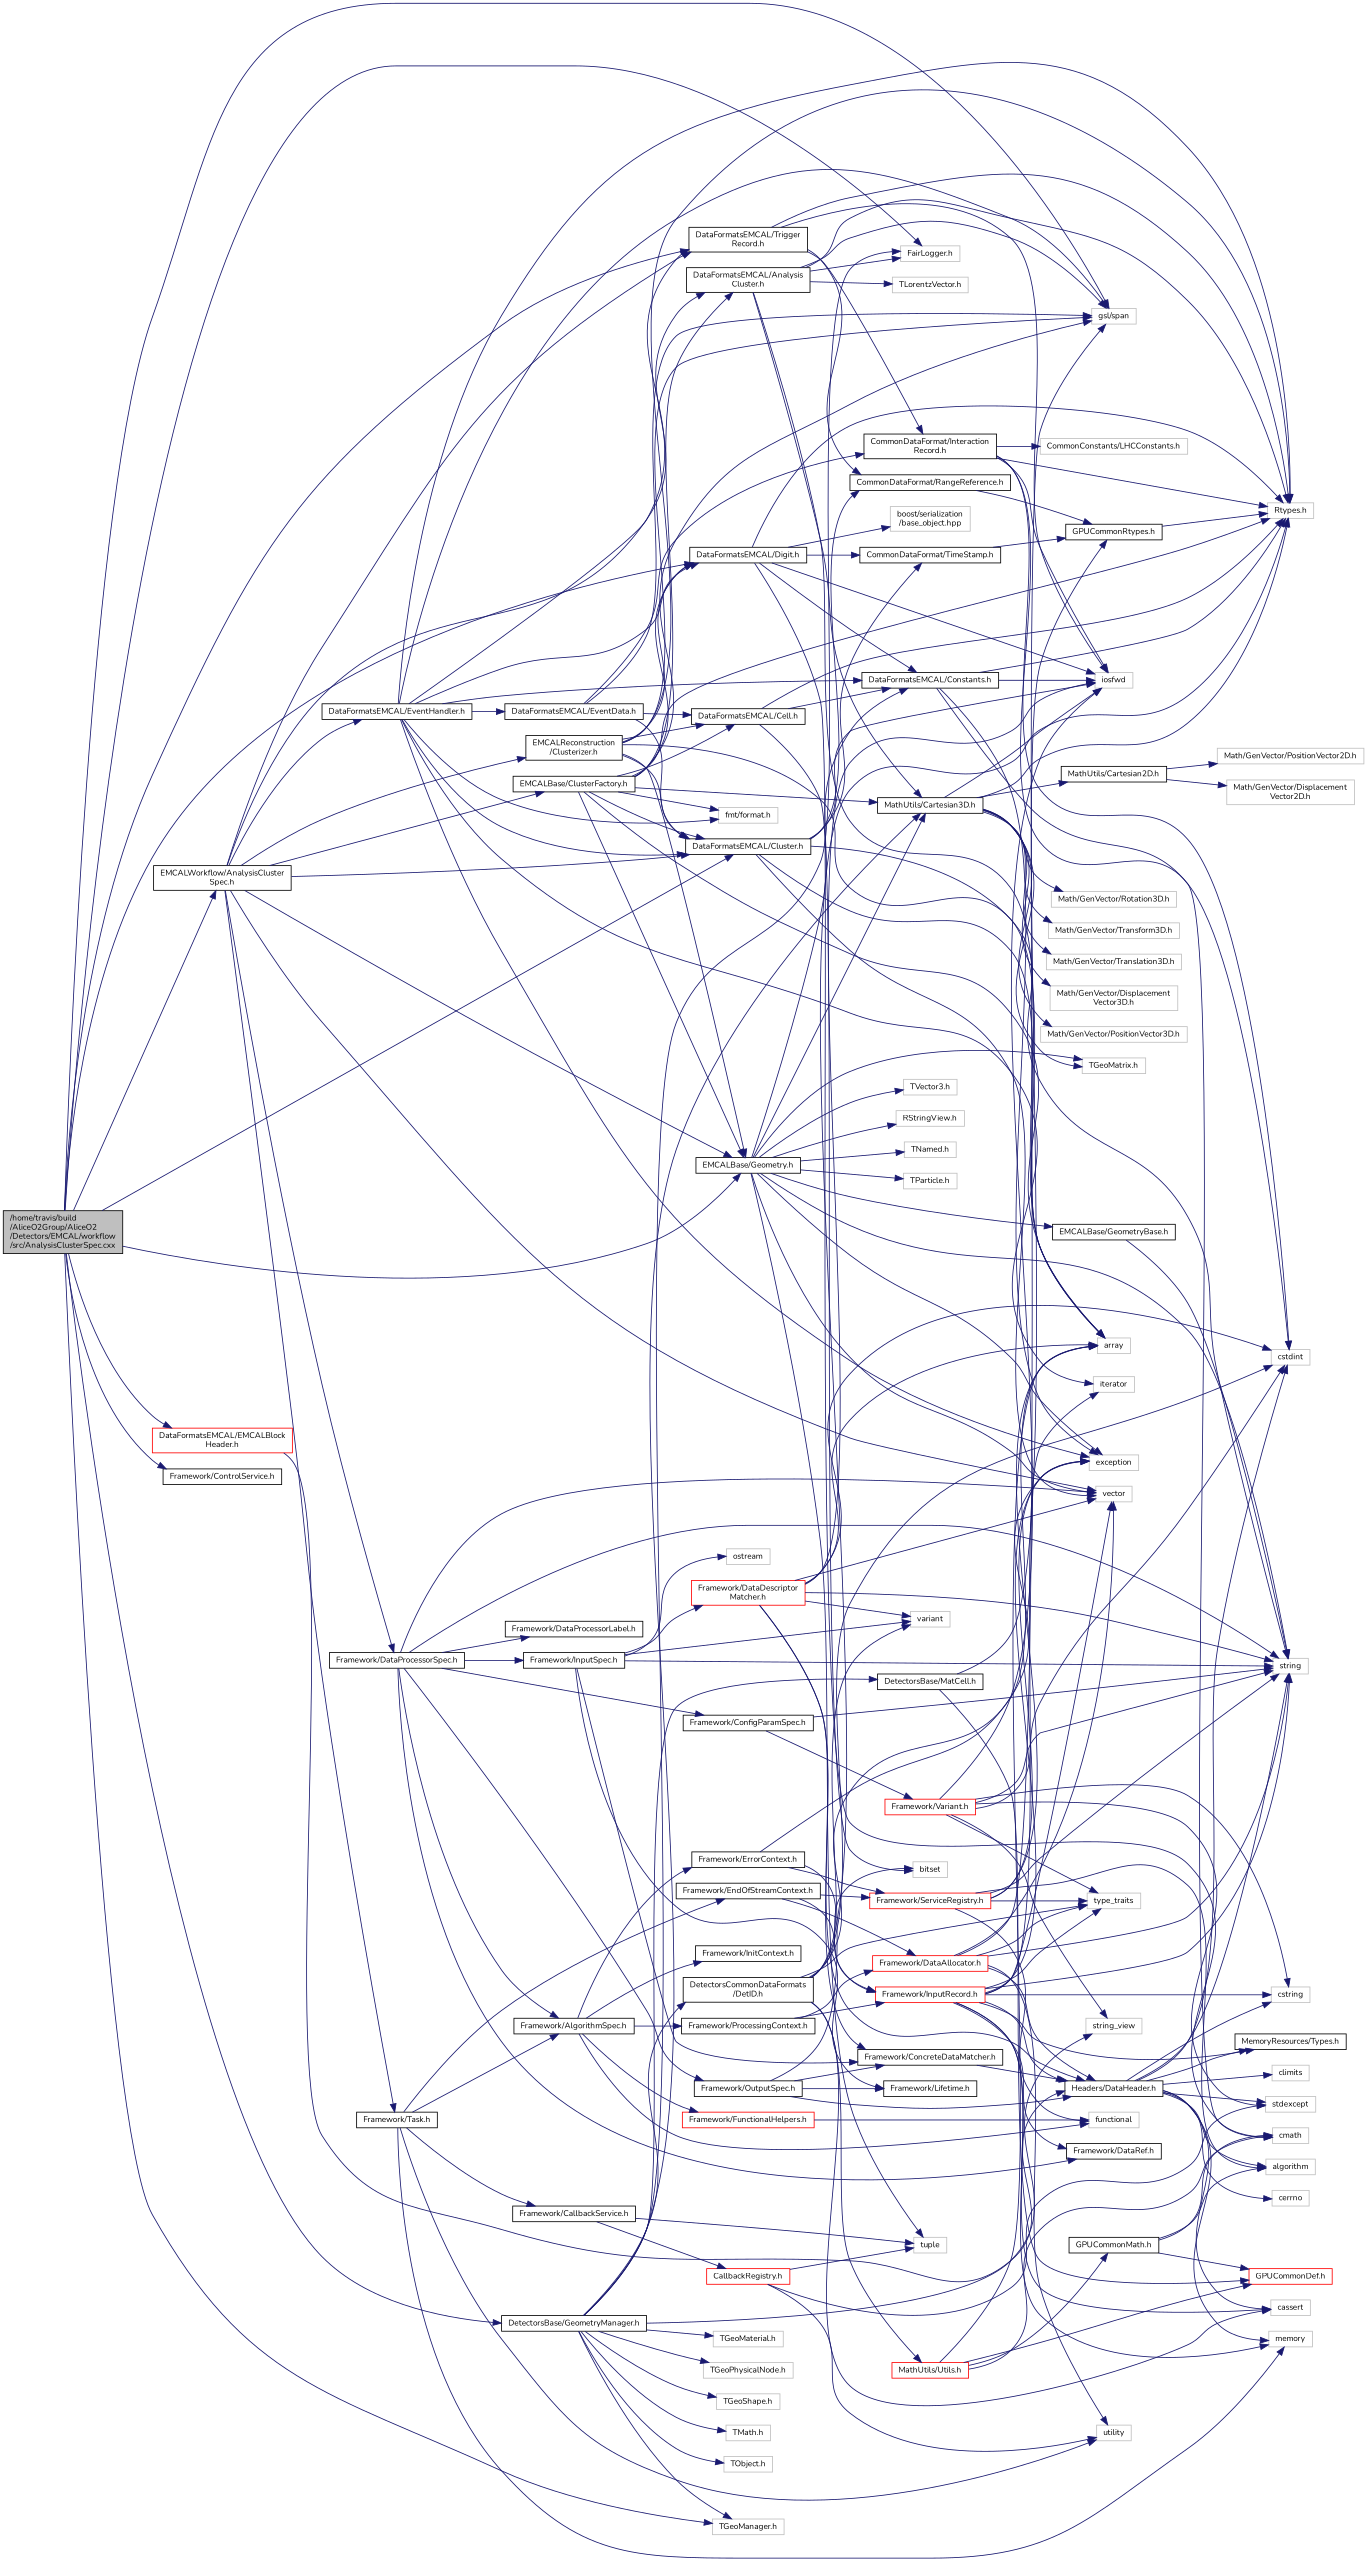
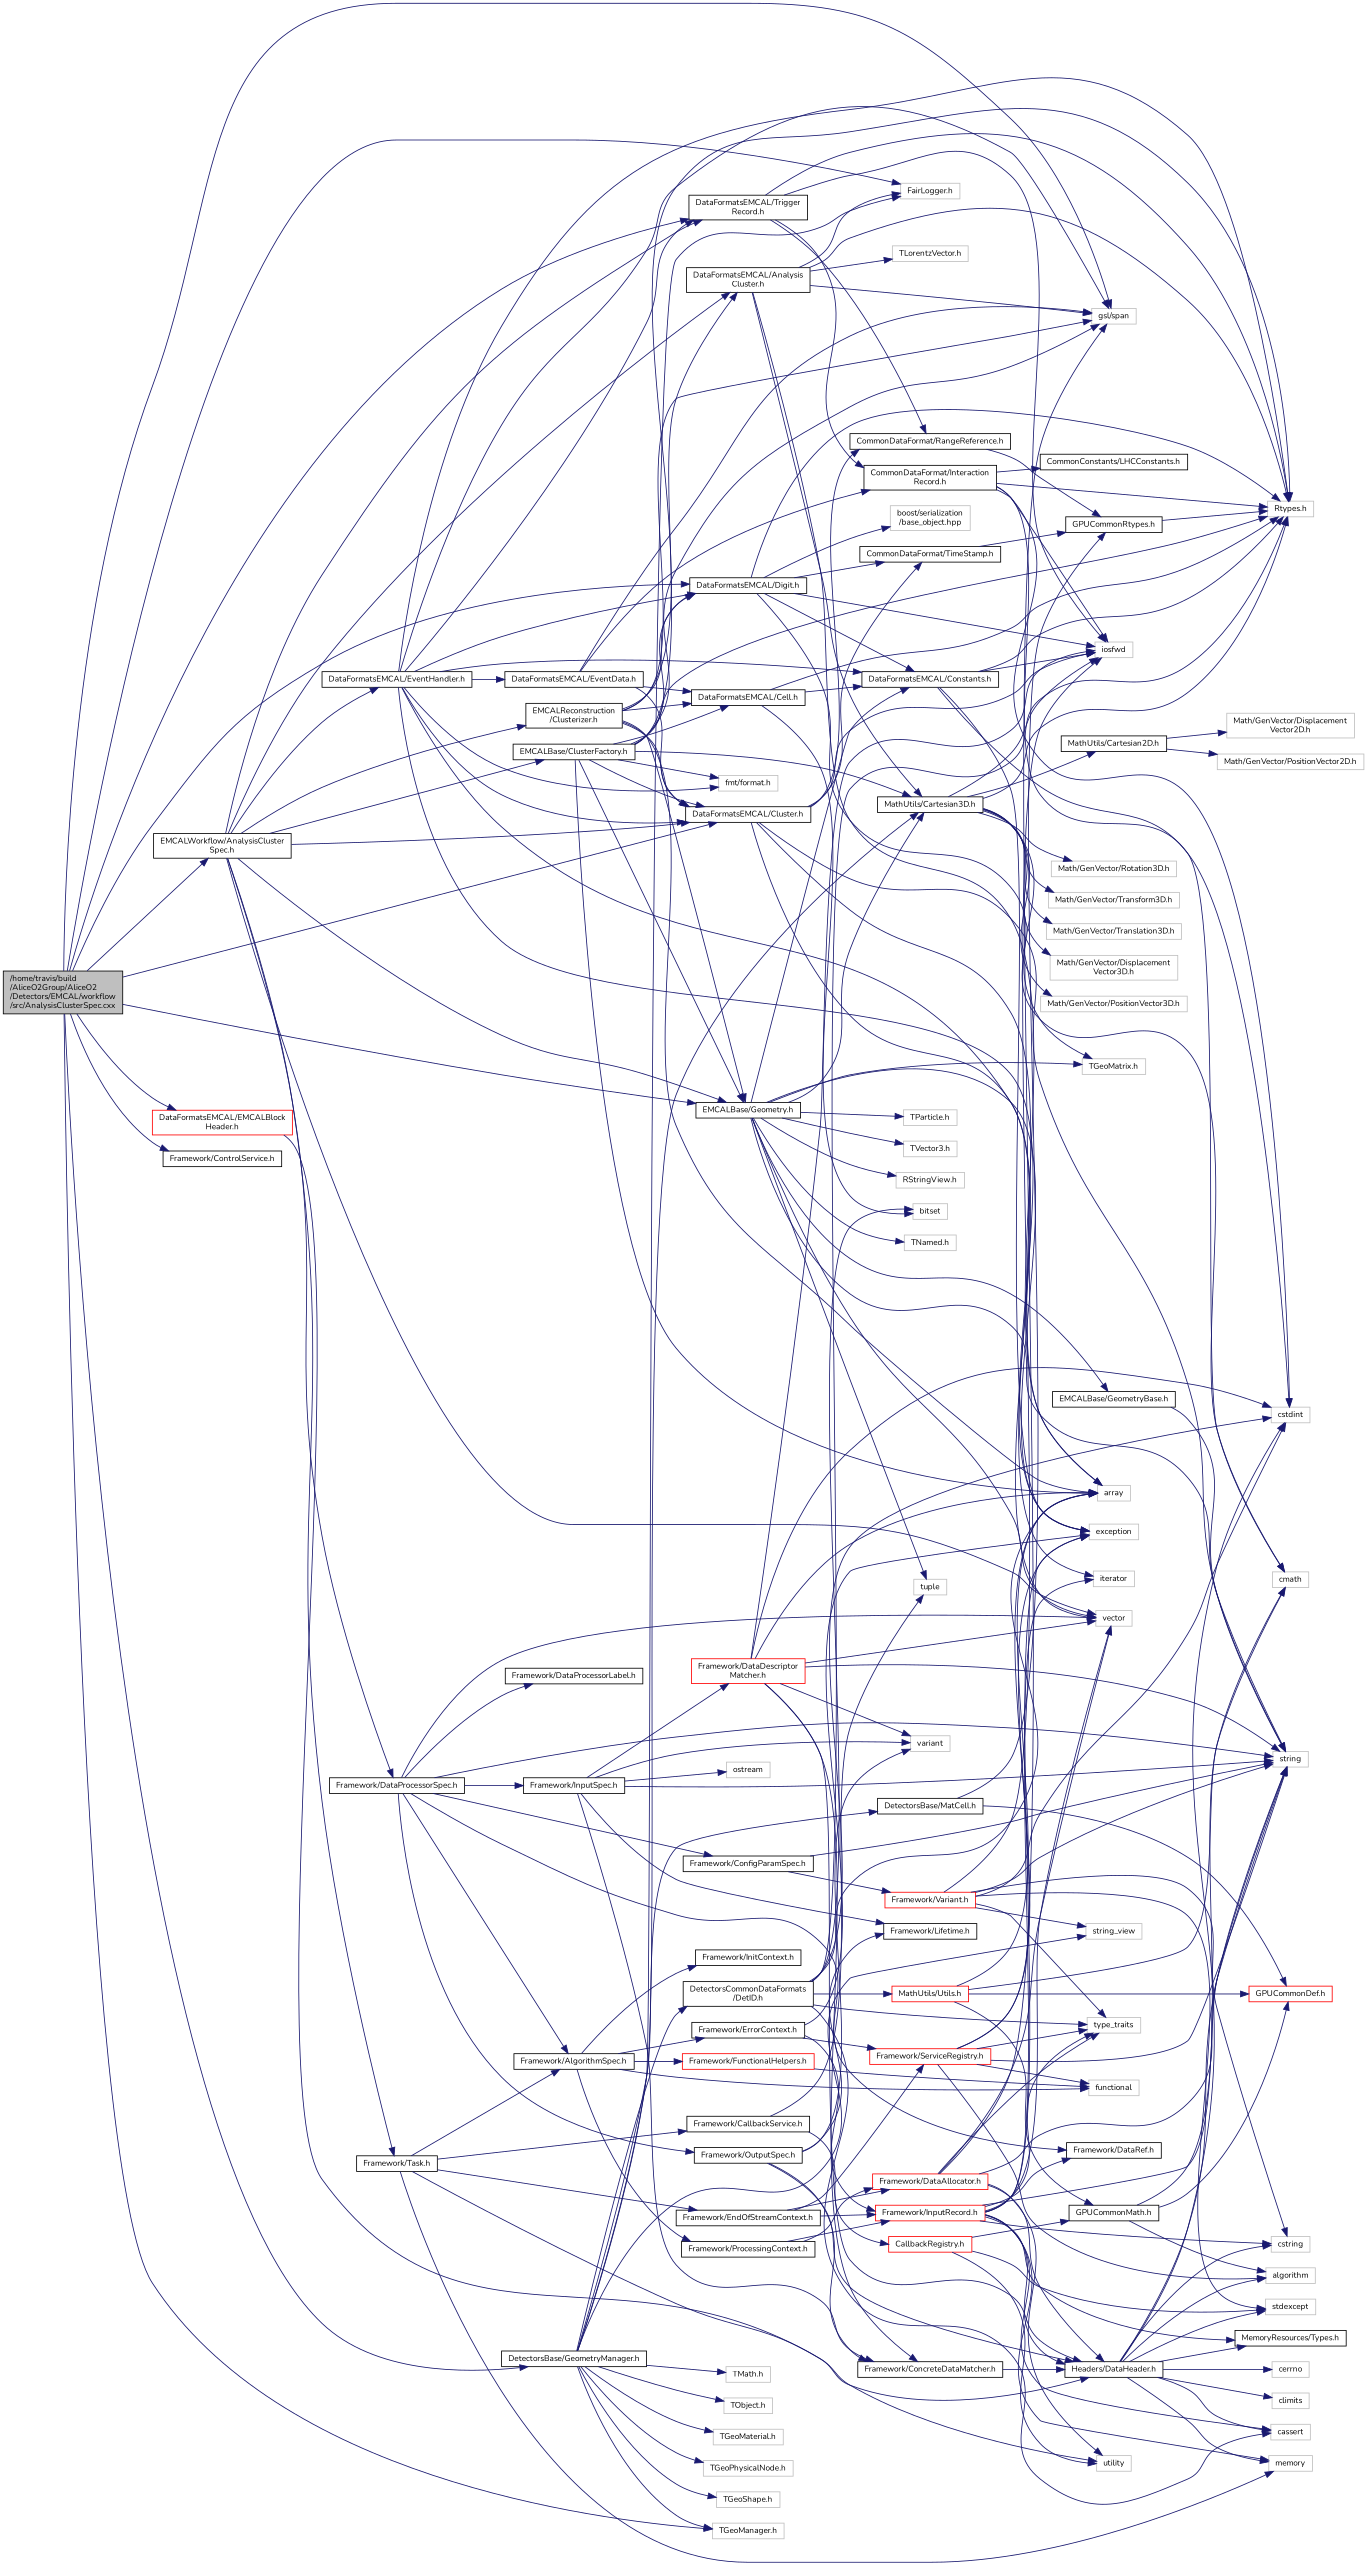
(1114, 446) -> (1114, 462)
(862, 2257) -> (1005, 2232)
